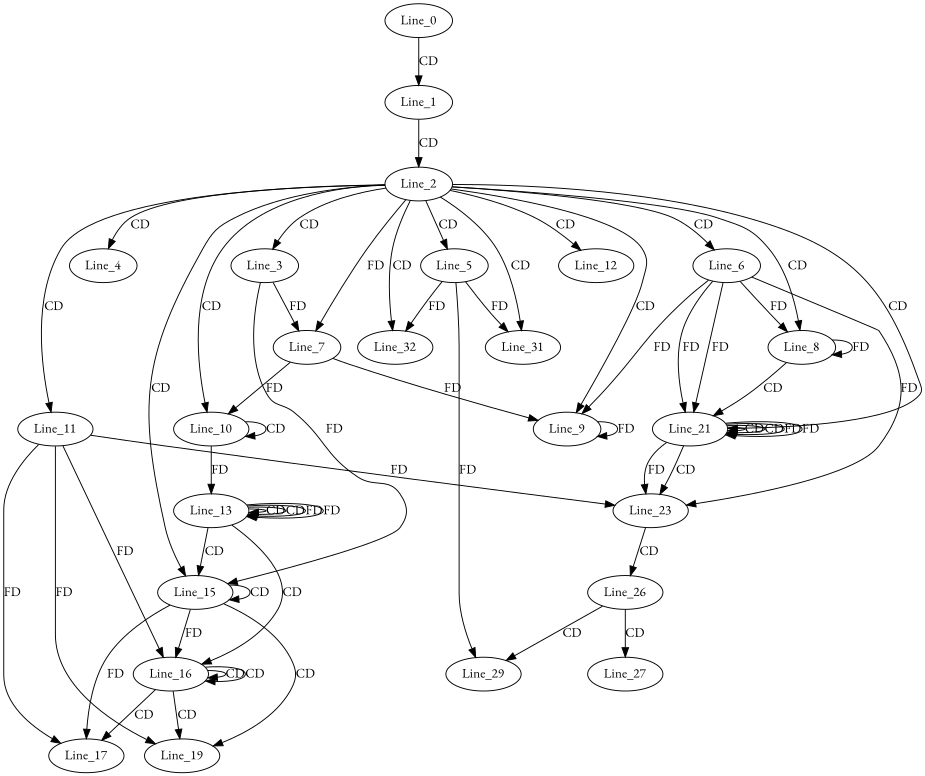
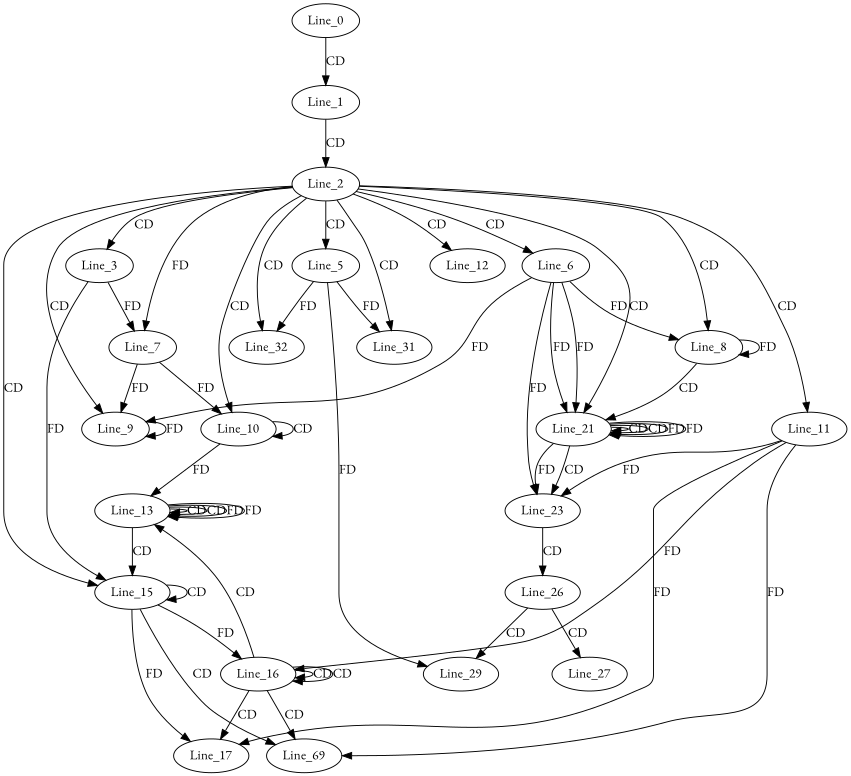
(103, 266) -> none
(281, 601) -> (221, 584)
(182, 756) -> (304, 756)
